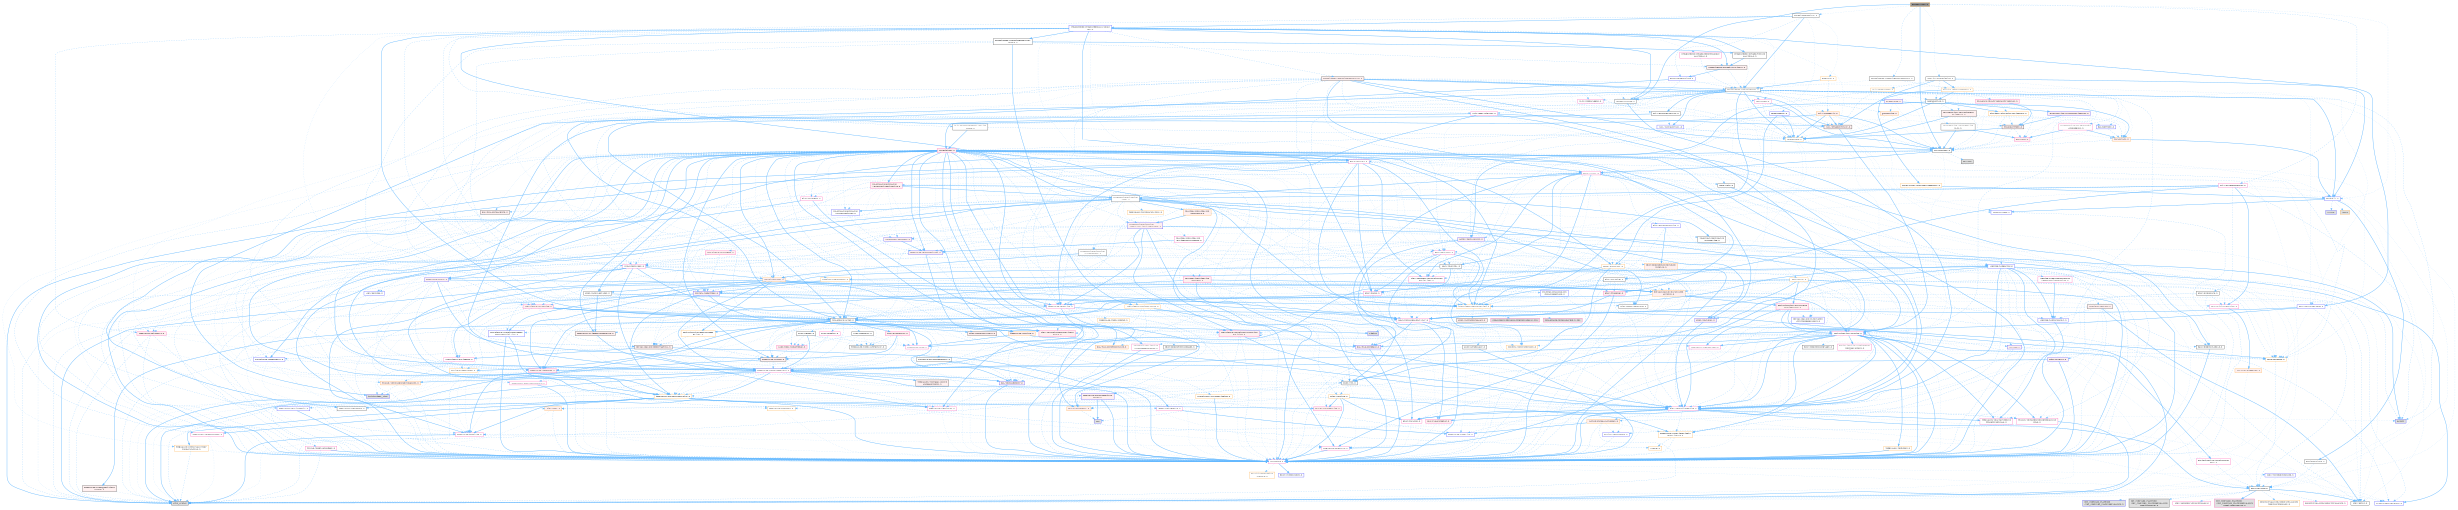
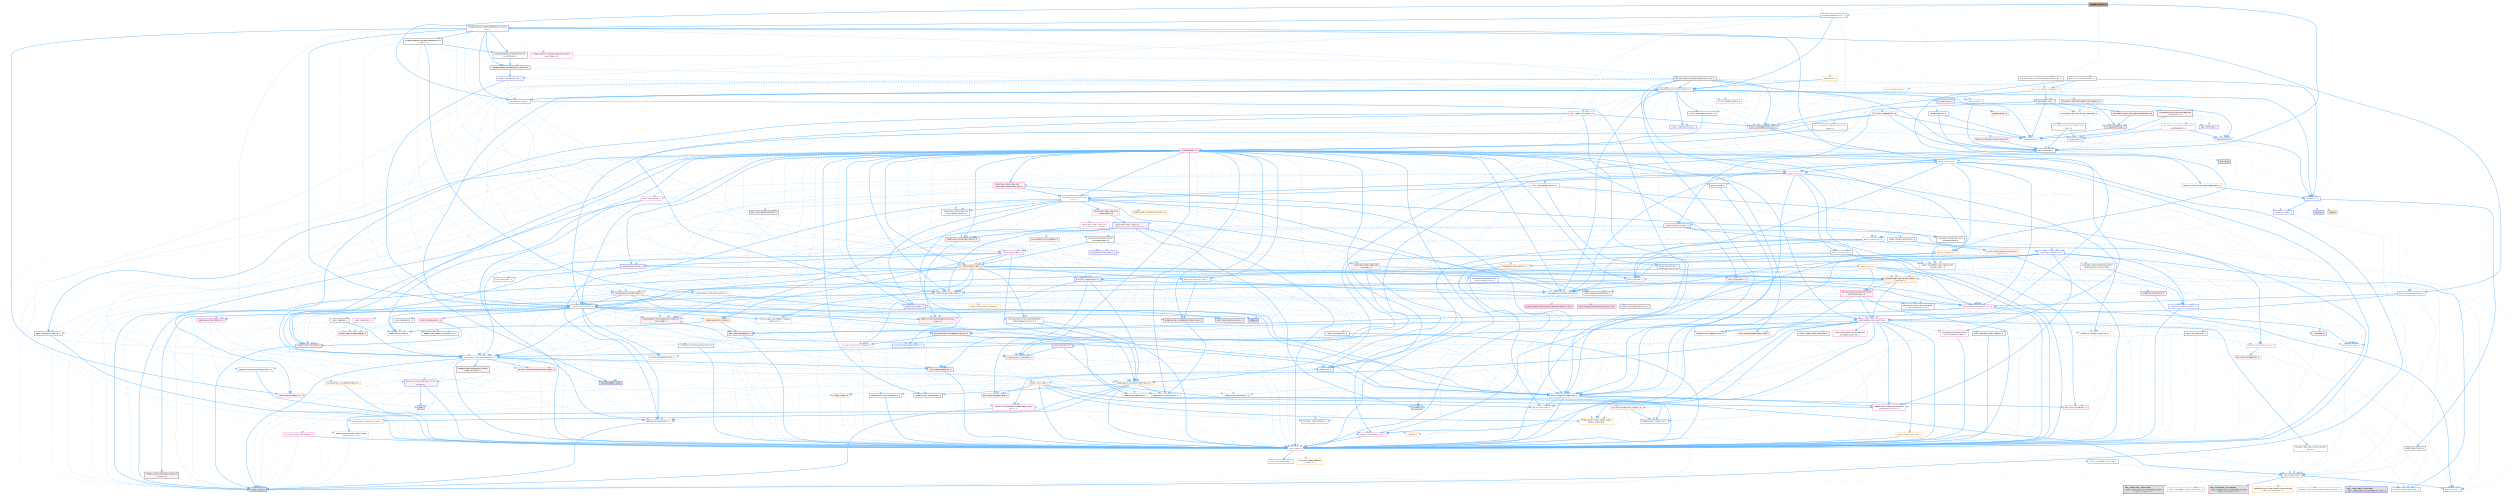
none -> (1992, 139)
(911, 246) -> none
(1027, 346) -> (734, 304)
none -> (1458, 402)
